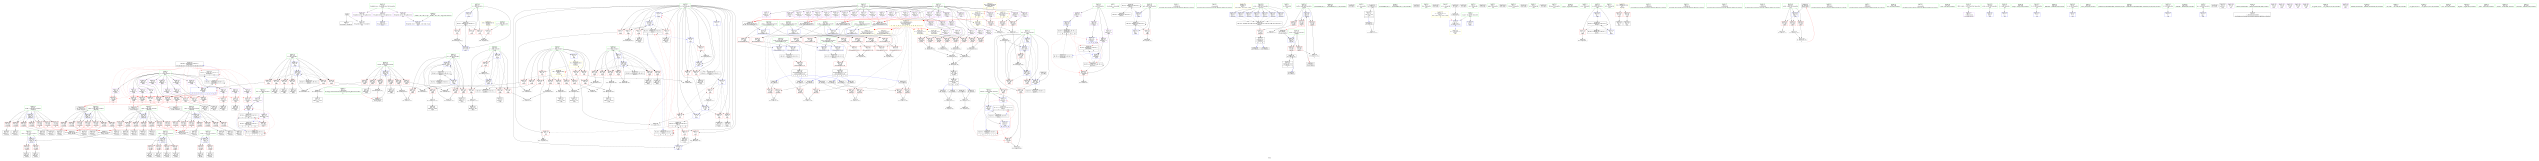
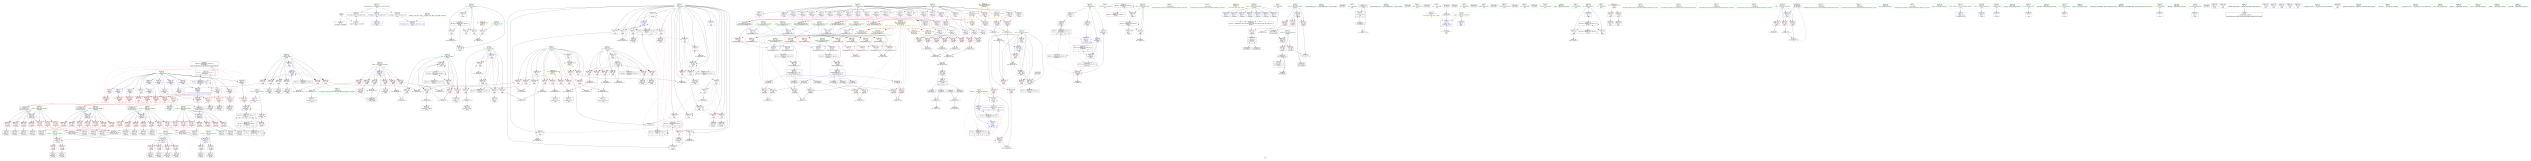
none -> (24, 108)
